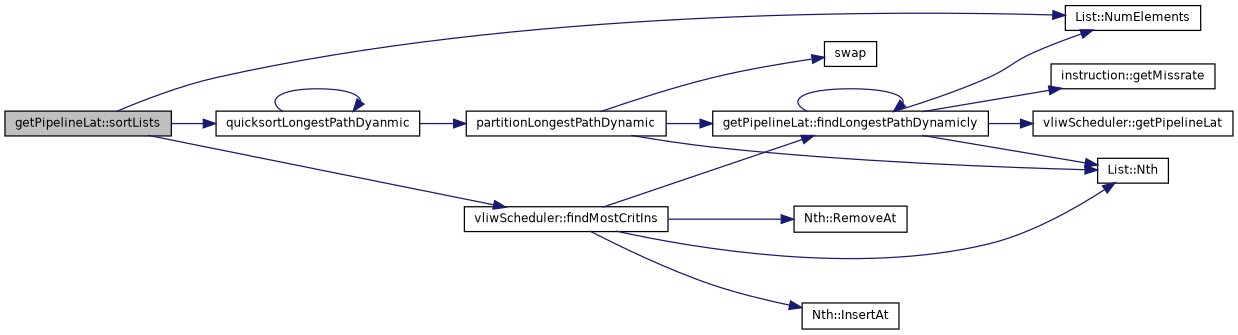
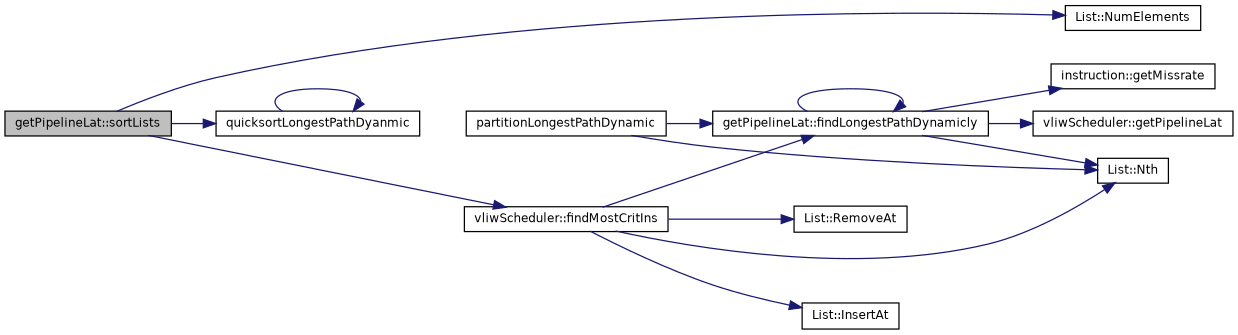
(851, 54) -> none
(989, 77) -> none
(437, 124) -> none
(851, 219) -> (851, 219)
(851, 316) -> (851, 316)
